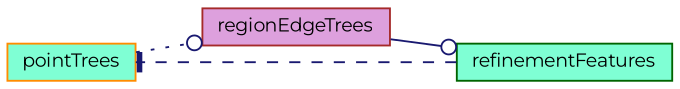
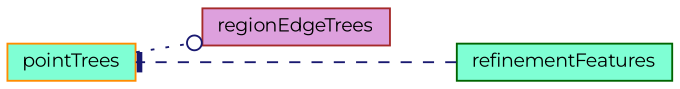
(416, 43) -> none
